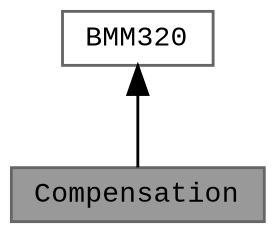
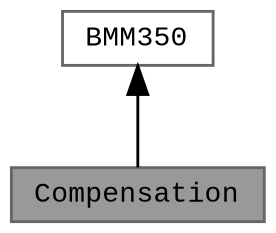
(138, 38) -> (138, 38)
